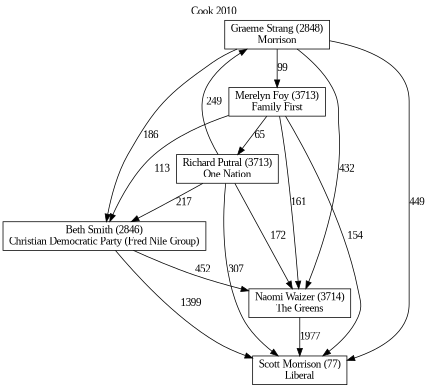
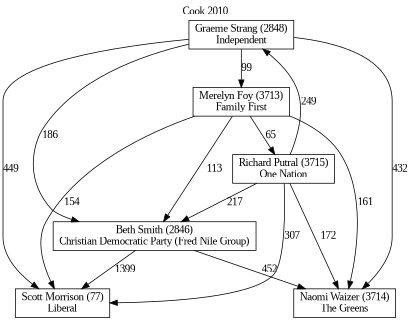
(277, 35) -> (241, 35)
(227, 169) -> (284, 169)
(300, 333) -> none
